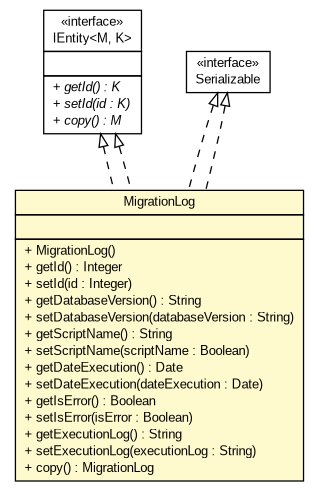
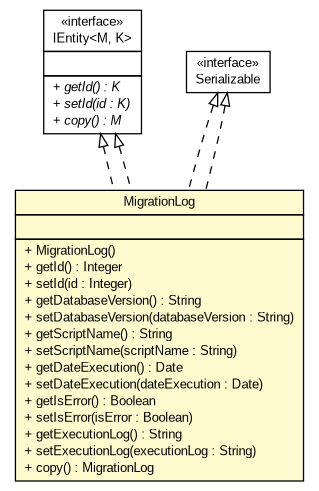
(137, 351) -> (131, 351)
